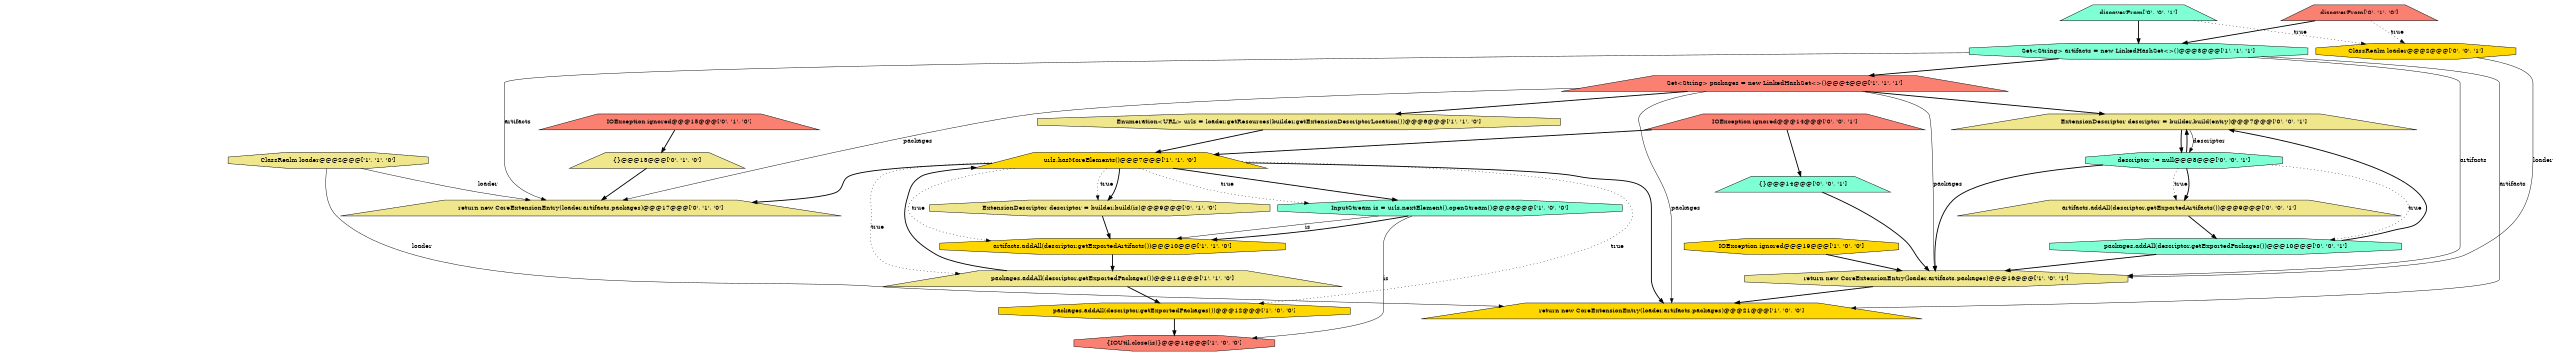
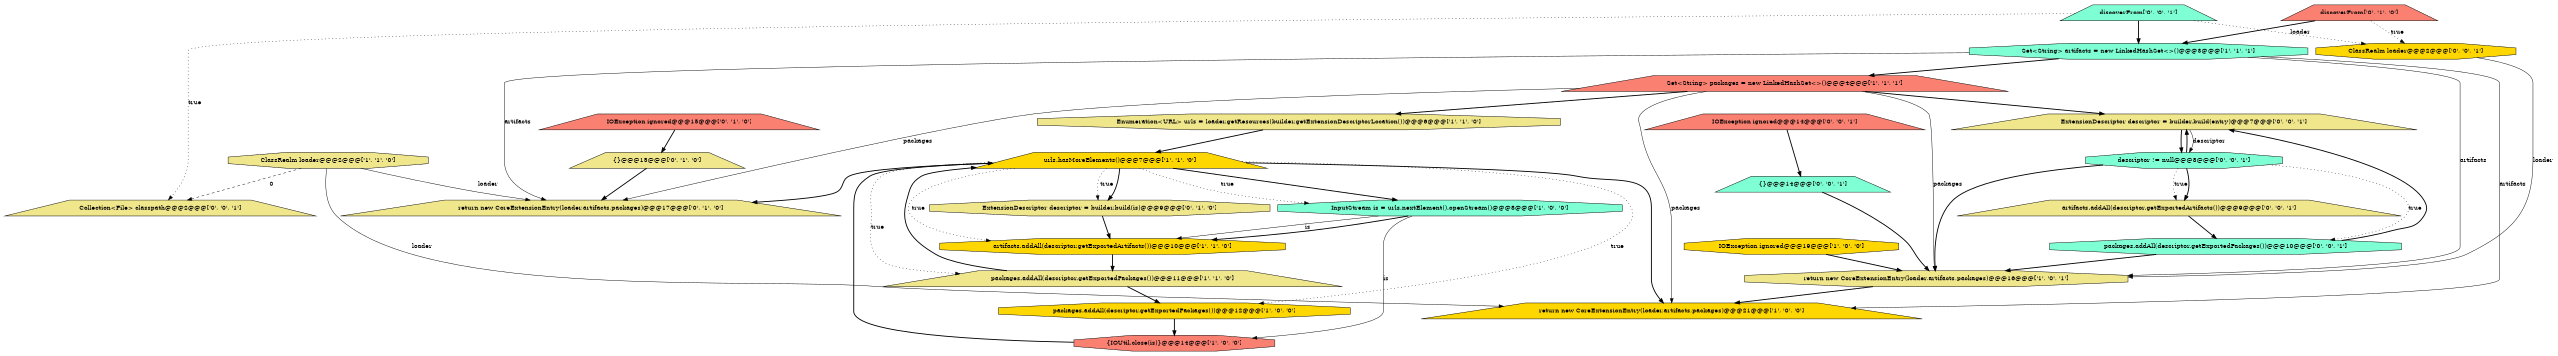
(2300, 32) -> (2300, 32)
(1435, 142) -> (854, 294)
none -> (160, 208)
